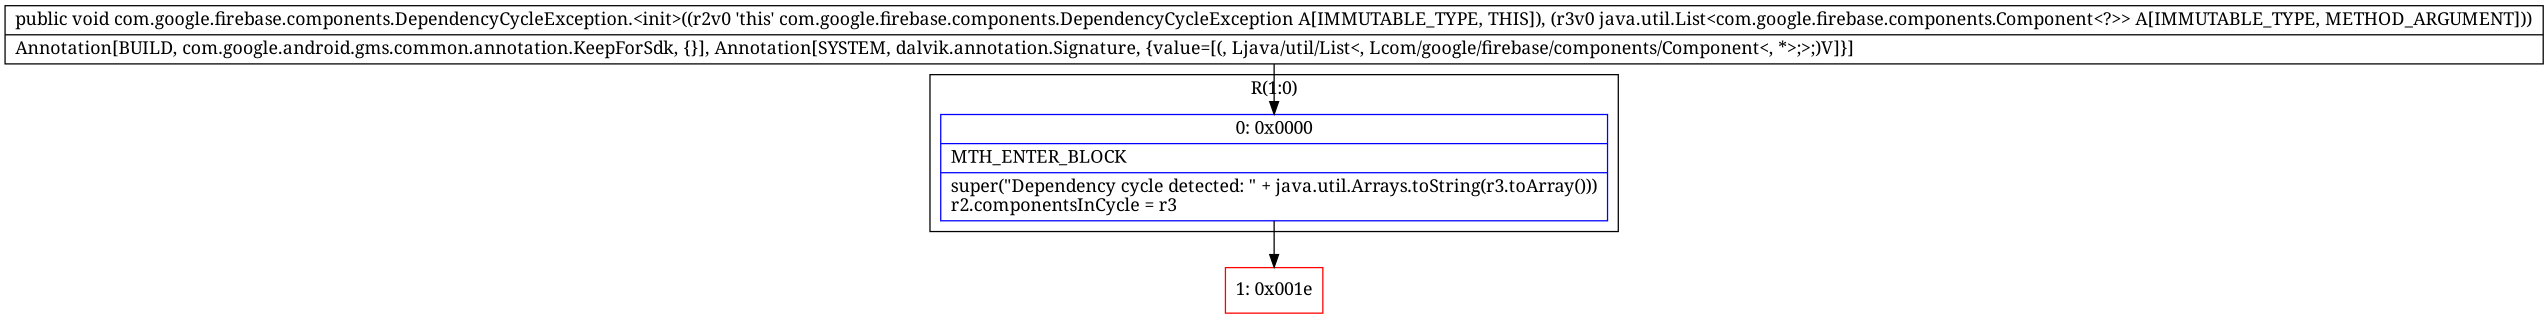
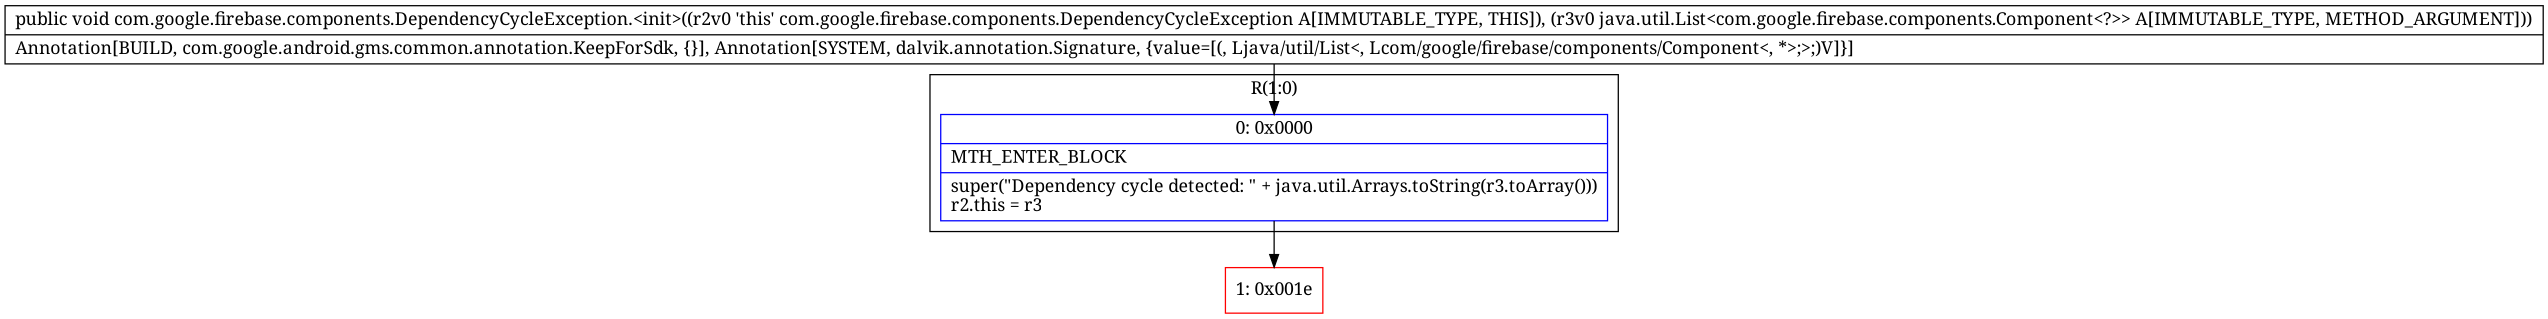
(1064, 206) -> (997, 206)
